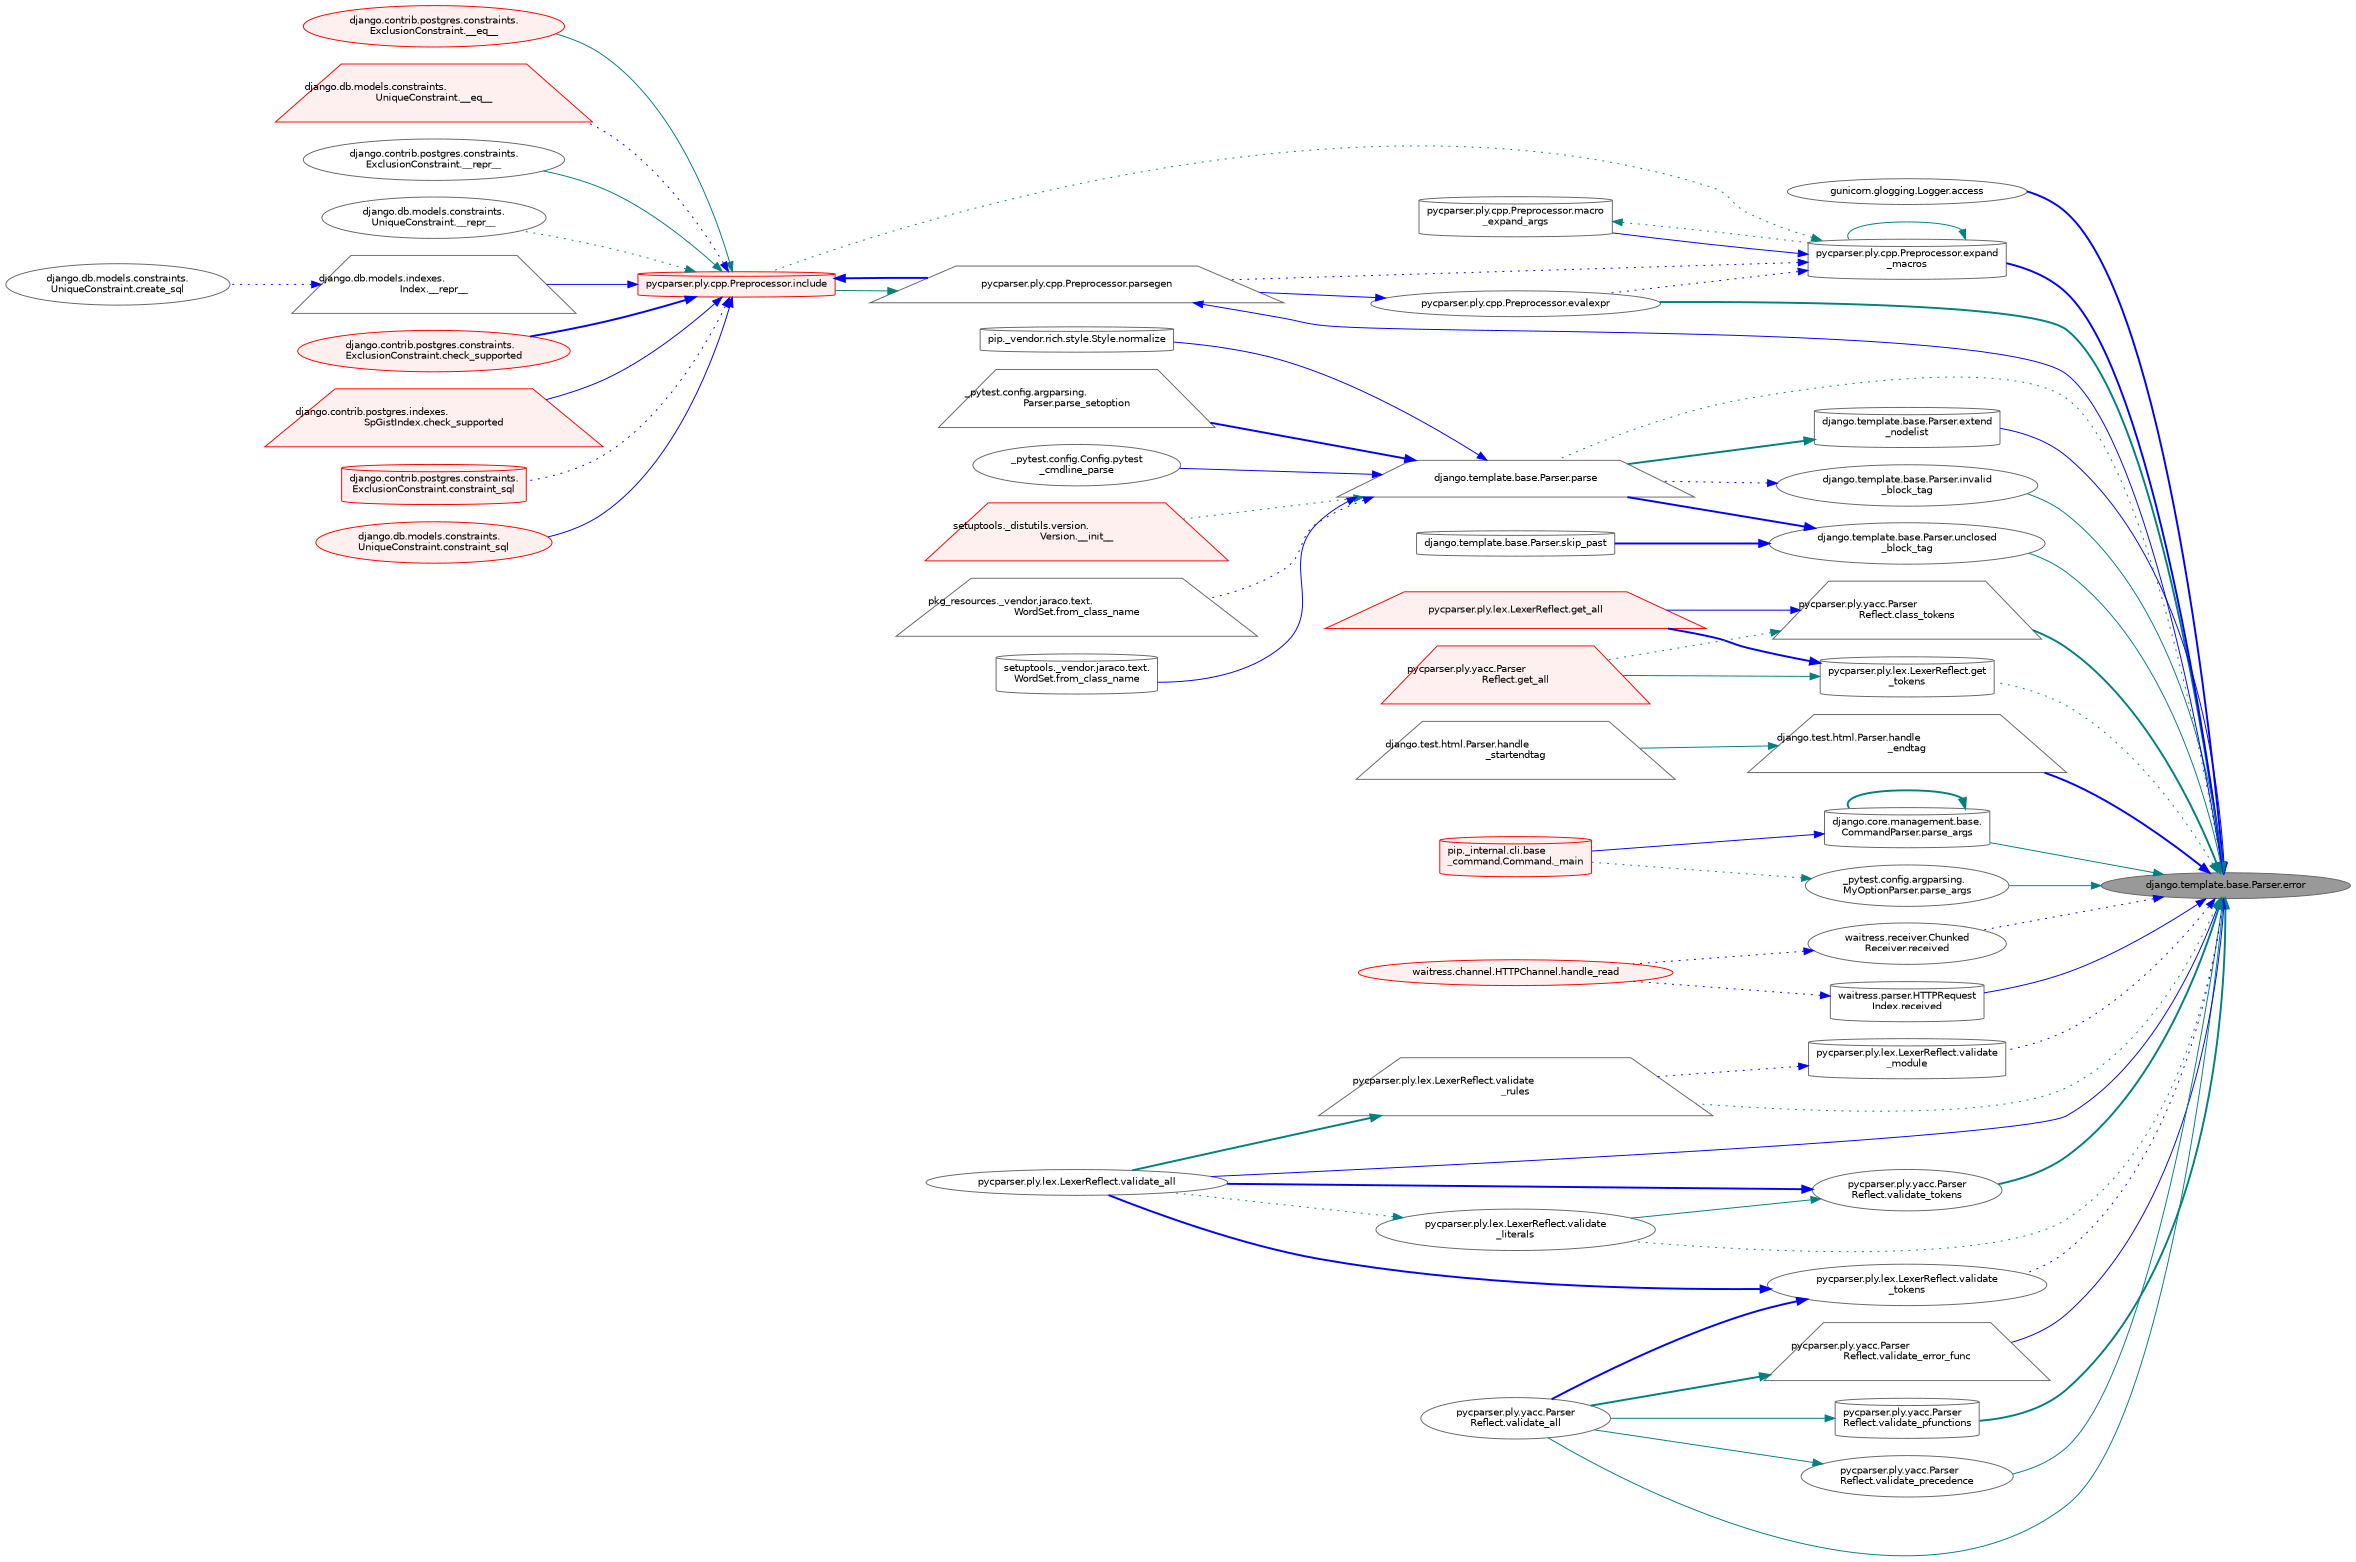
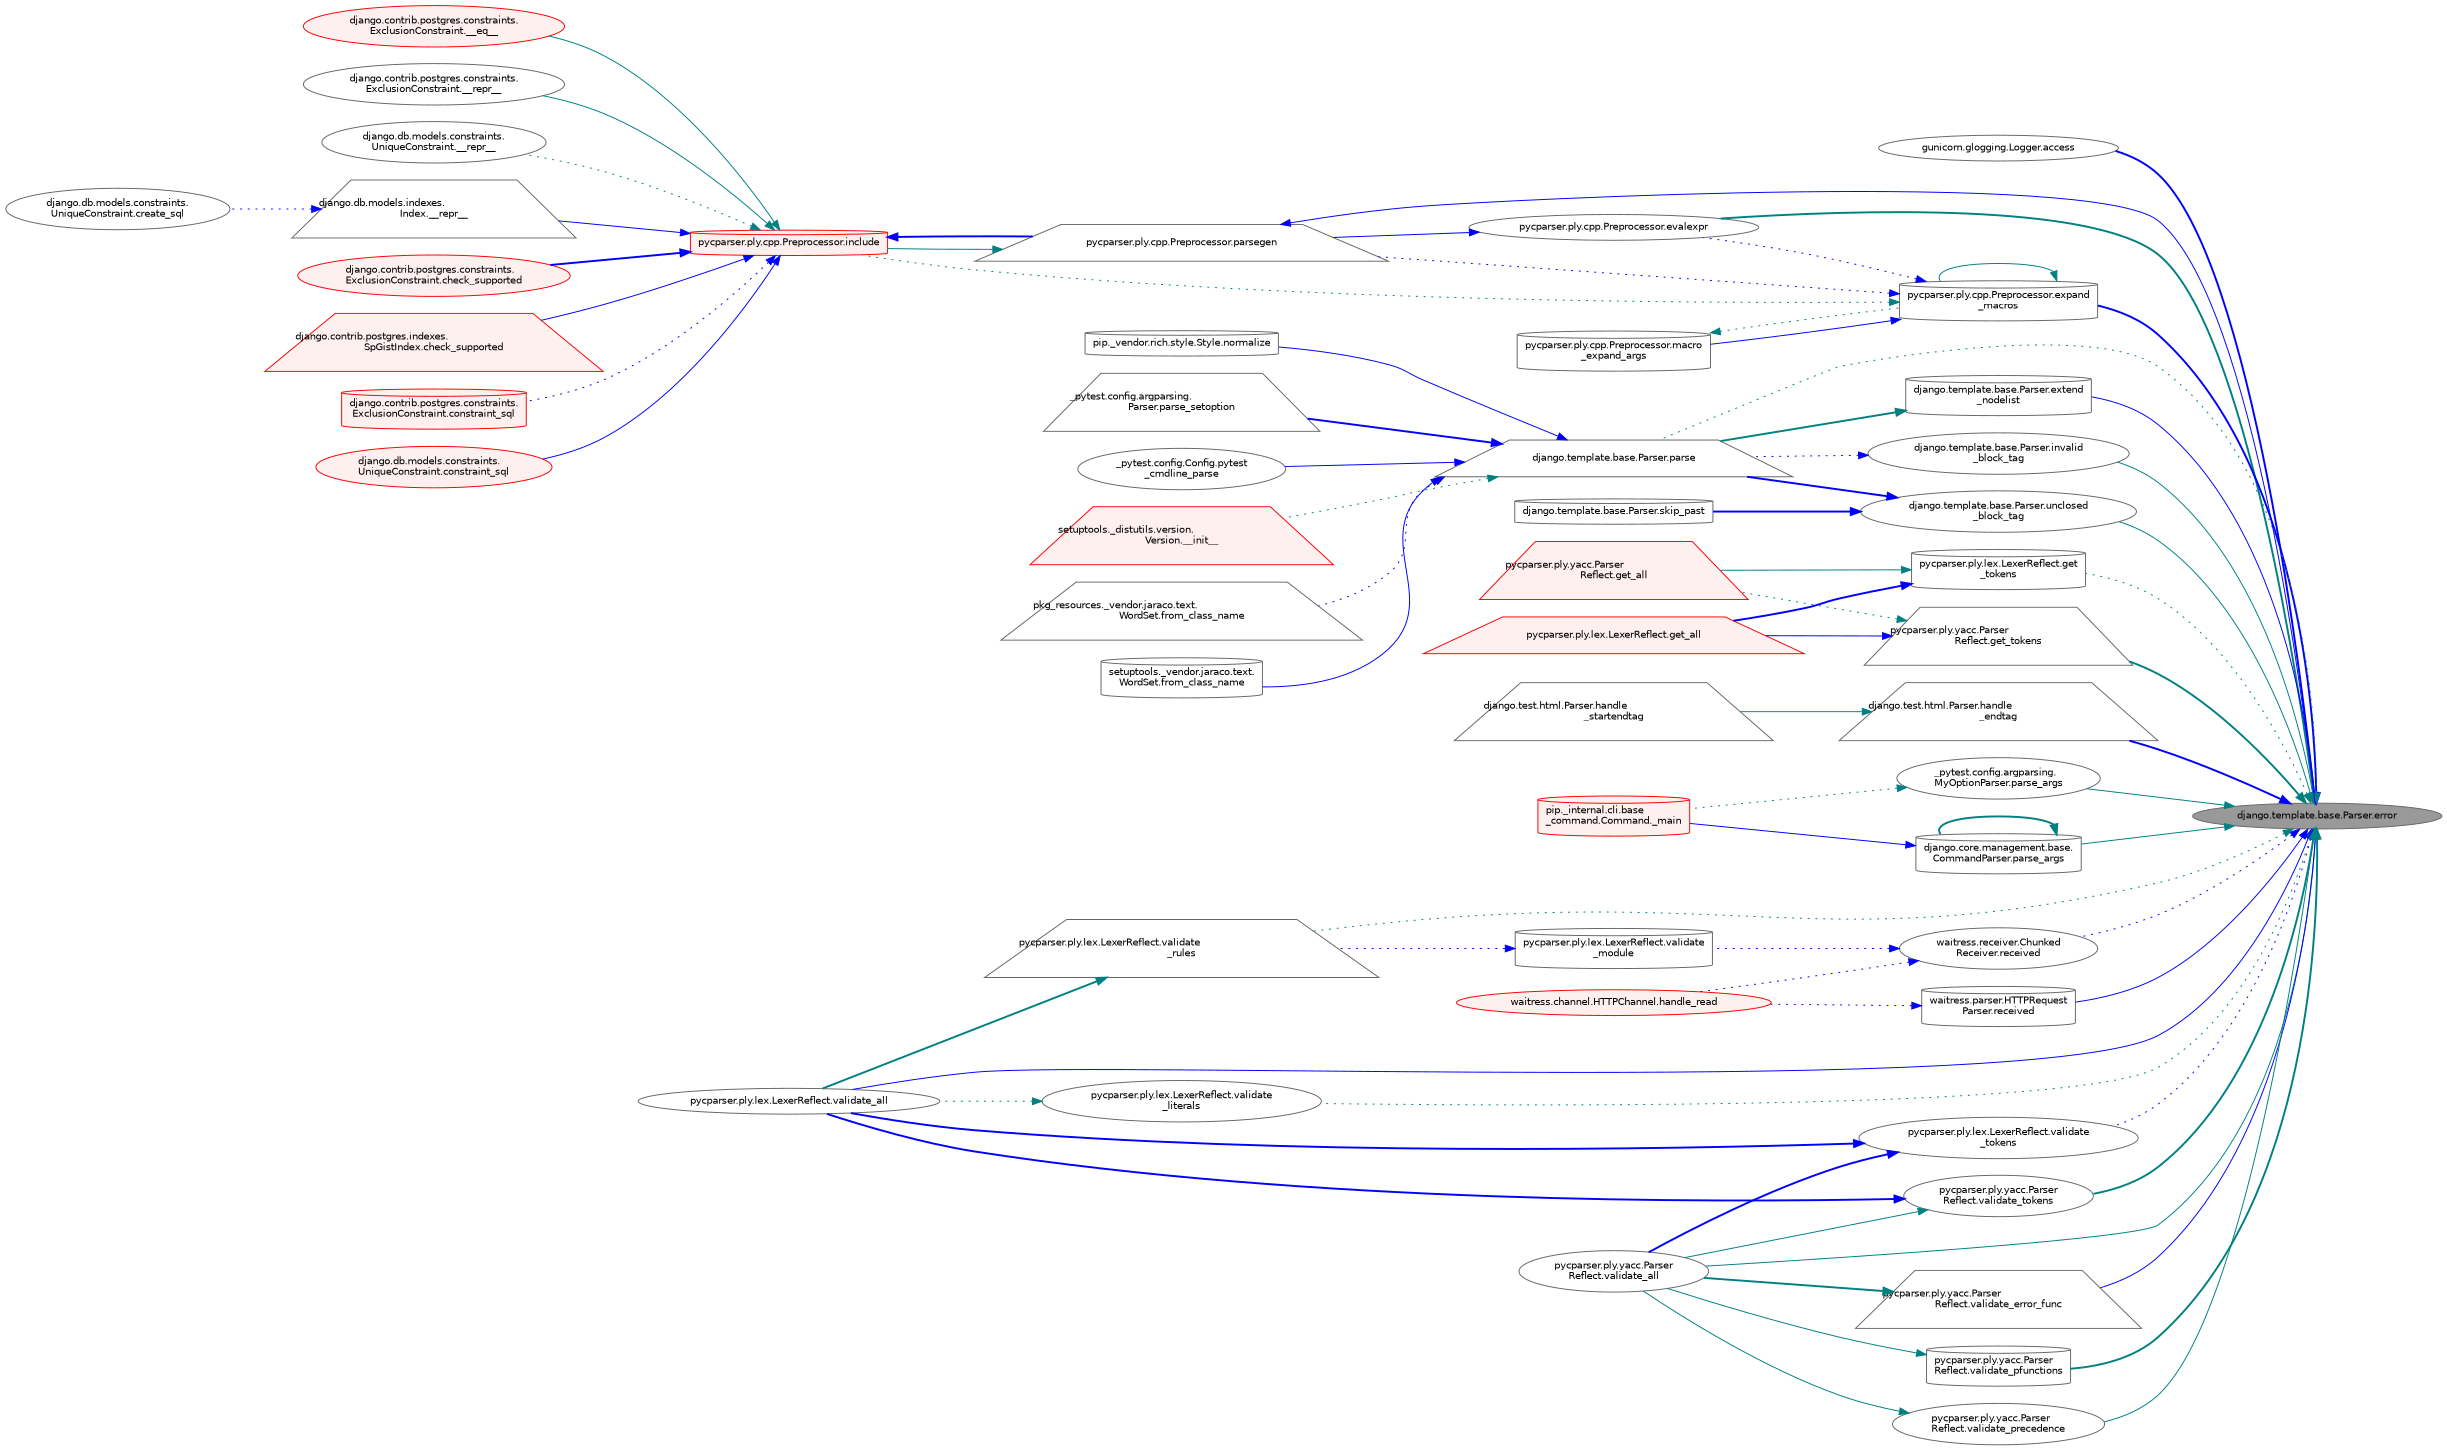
(434, 93) -> none
(1907, 610) -> (1999, 636)
(2119, 996) -> (1801, 948)
(1907, 1002) -> (1999, 1006)
(1721, 1209) -> (1802, 1235)
